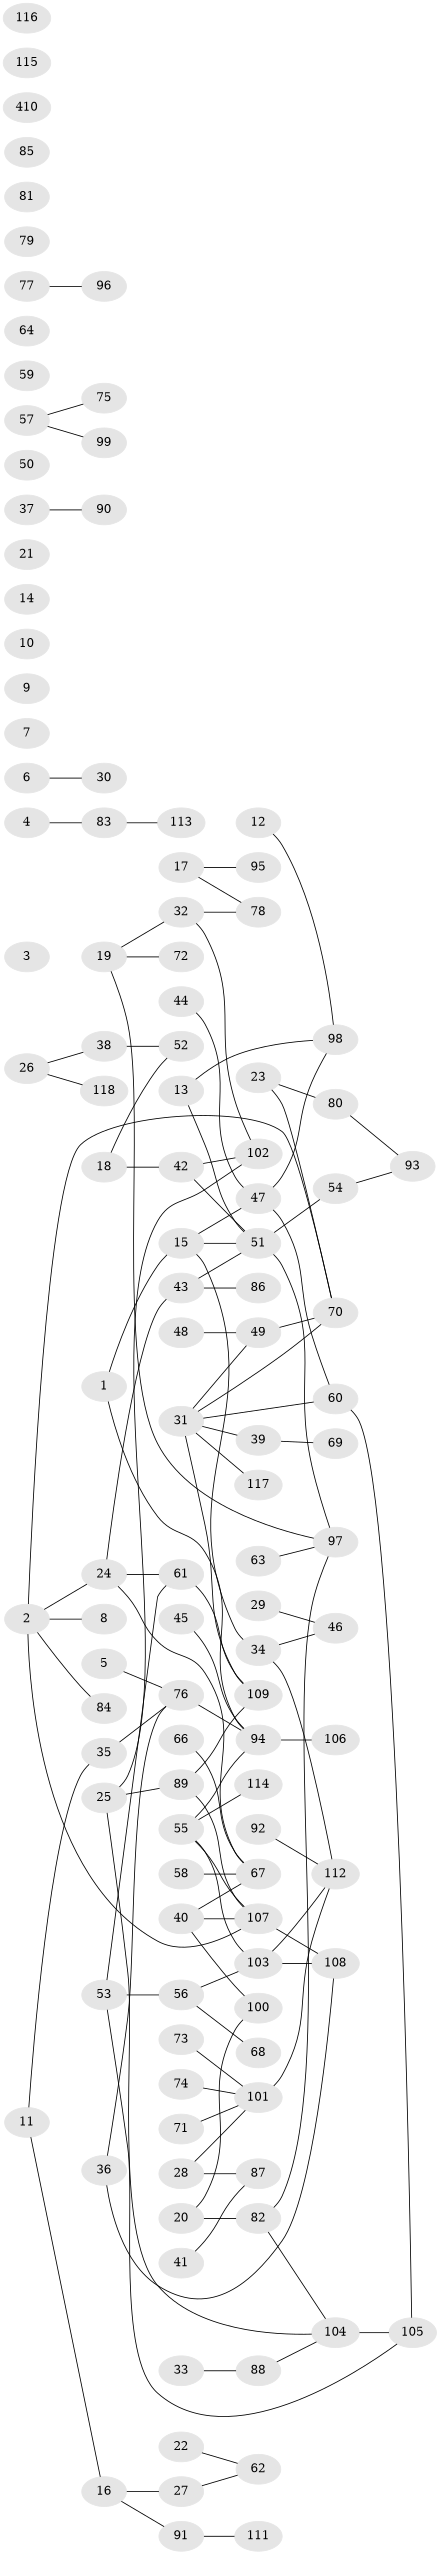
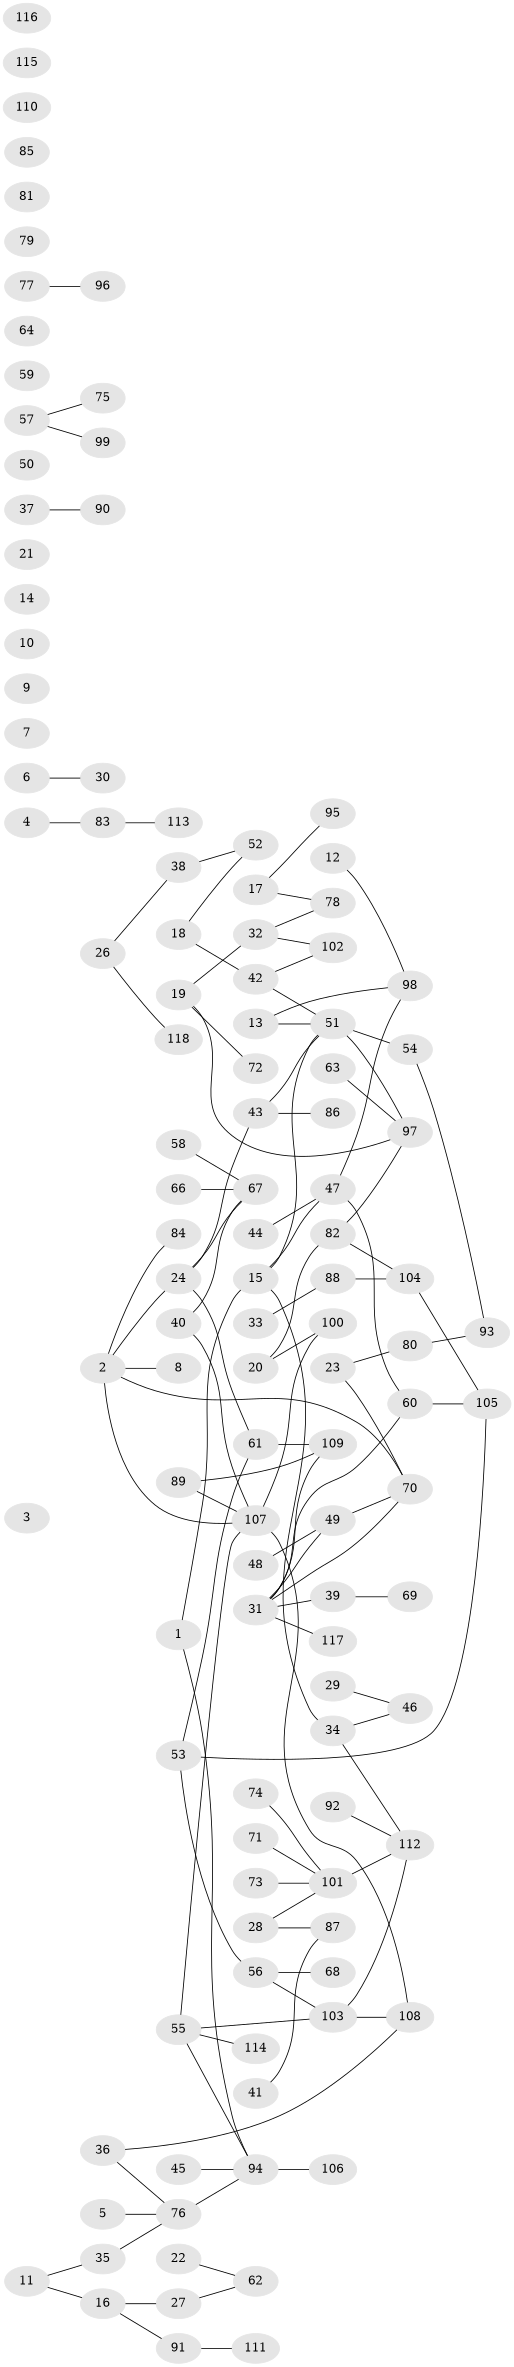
(27, 108) -> (27, 108)
(104, 1798) -> none
(217, 1965) -> (289, 1420)
